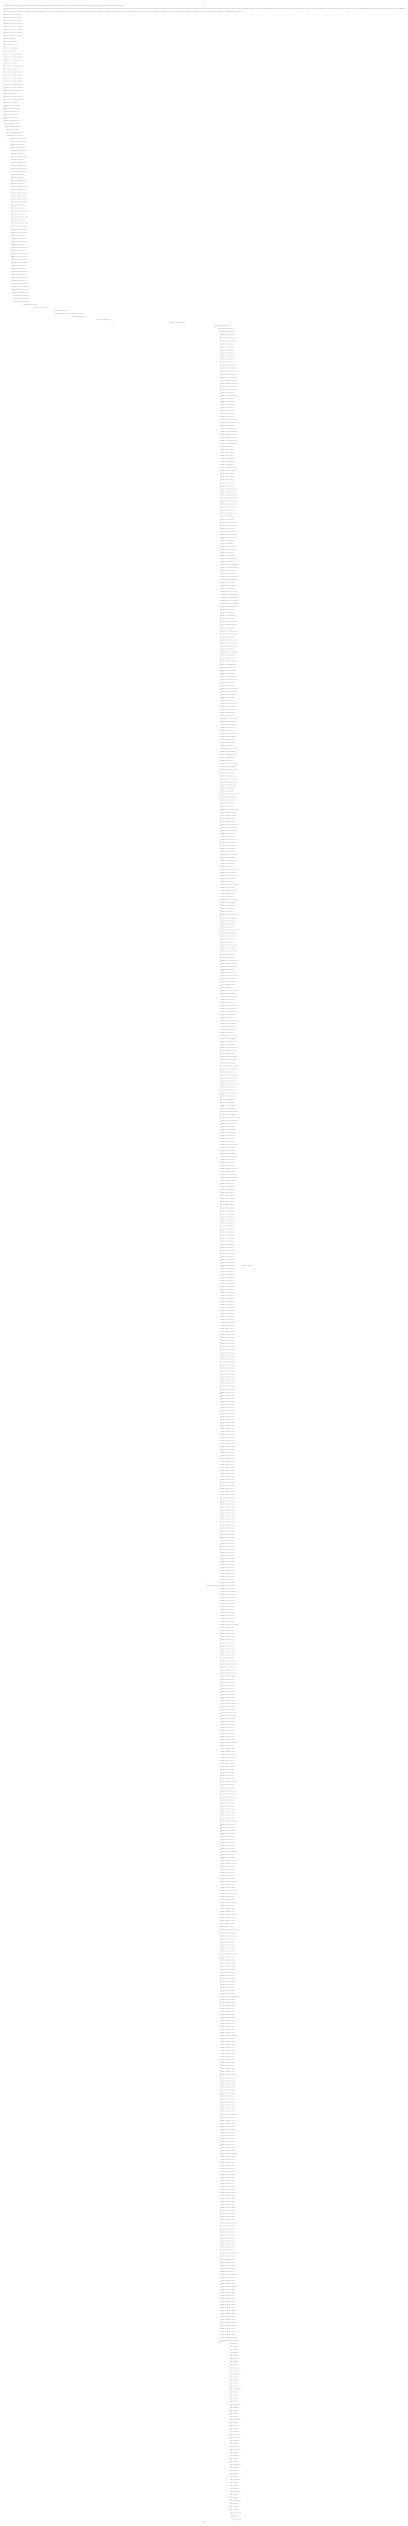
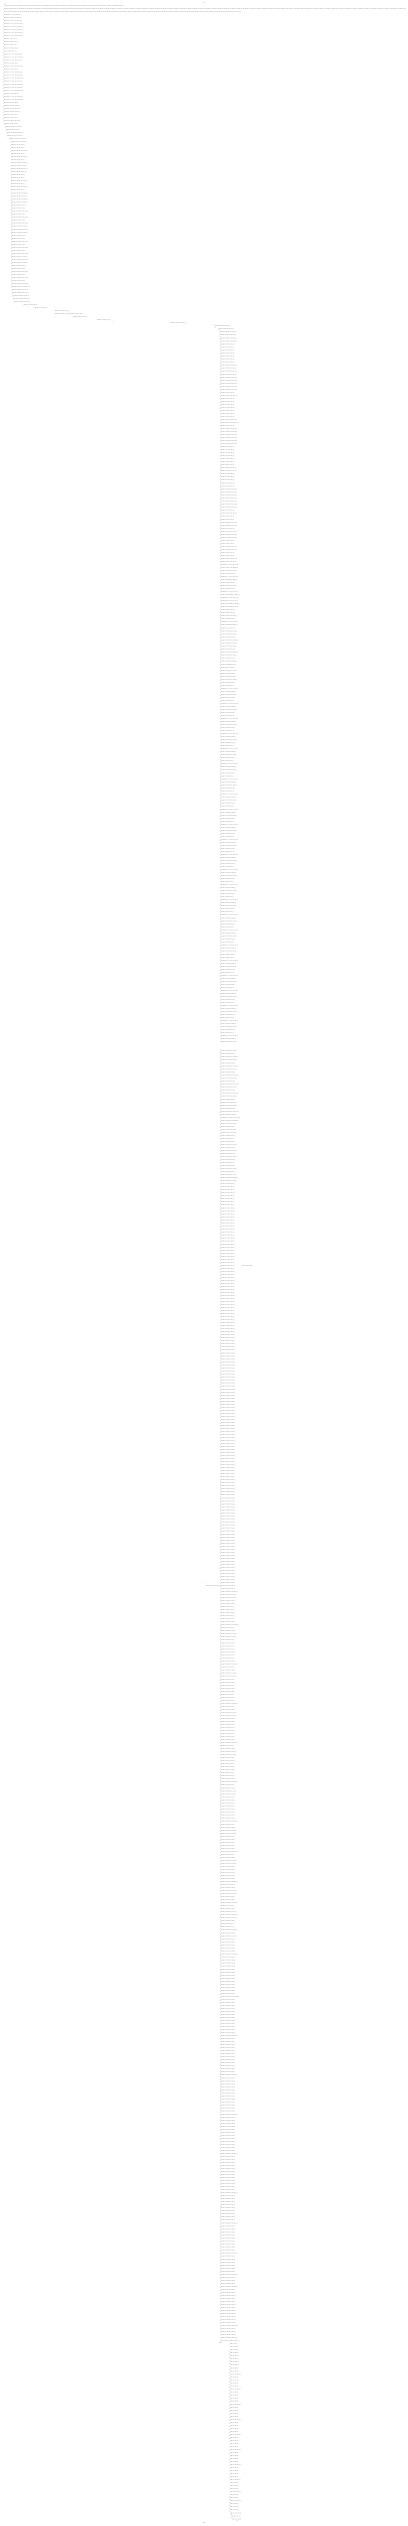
(220, 1046) -> none
